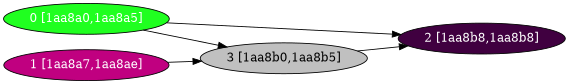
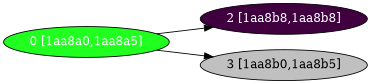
(378, 49) -> none
(86, 65) -> none
